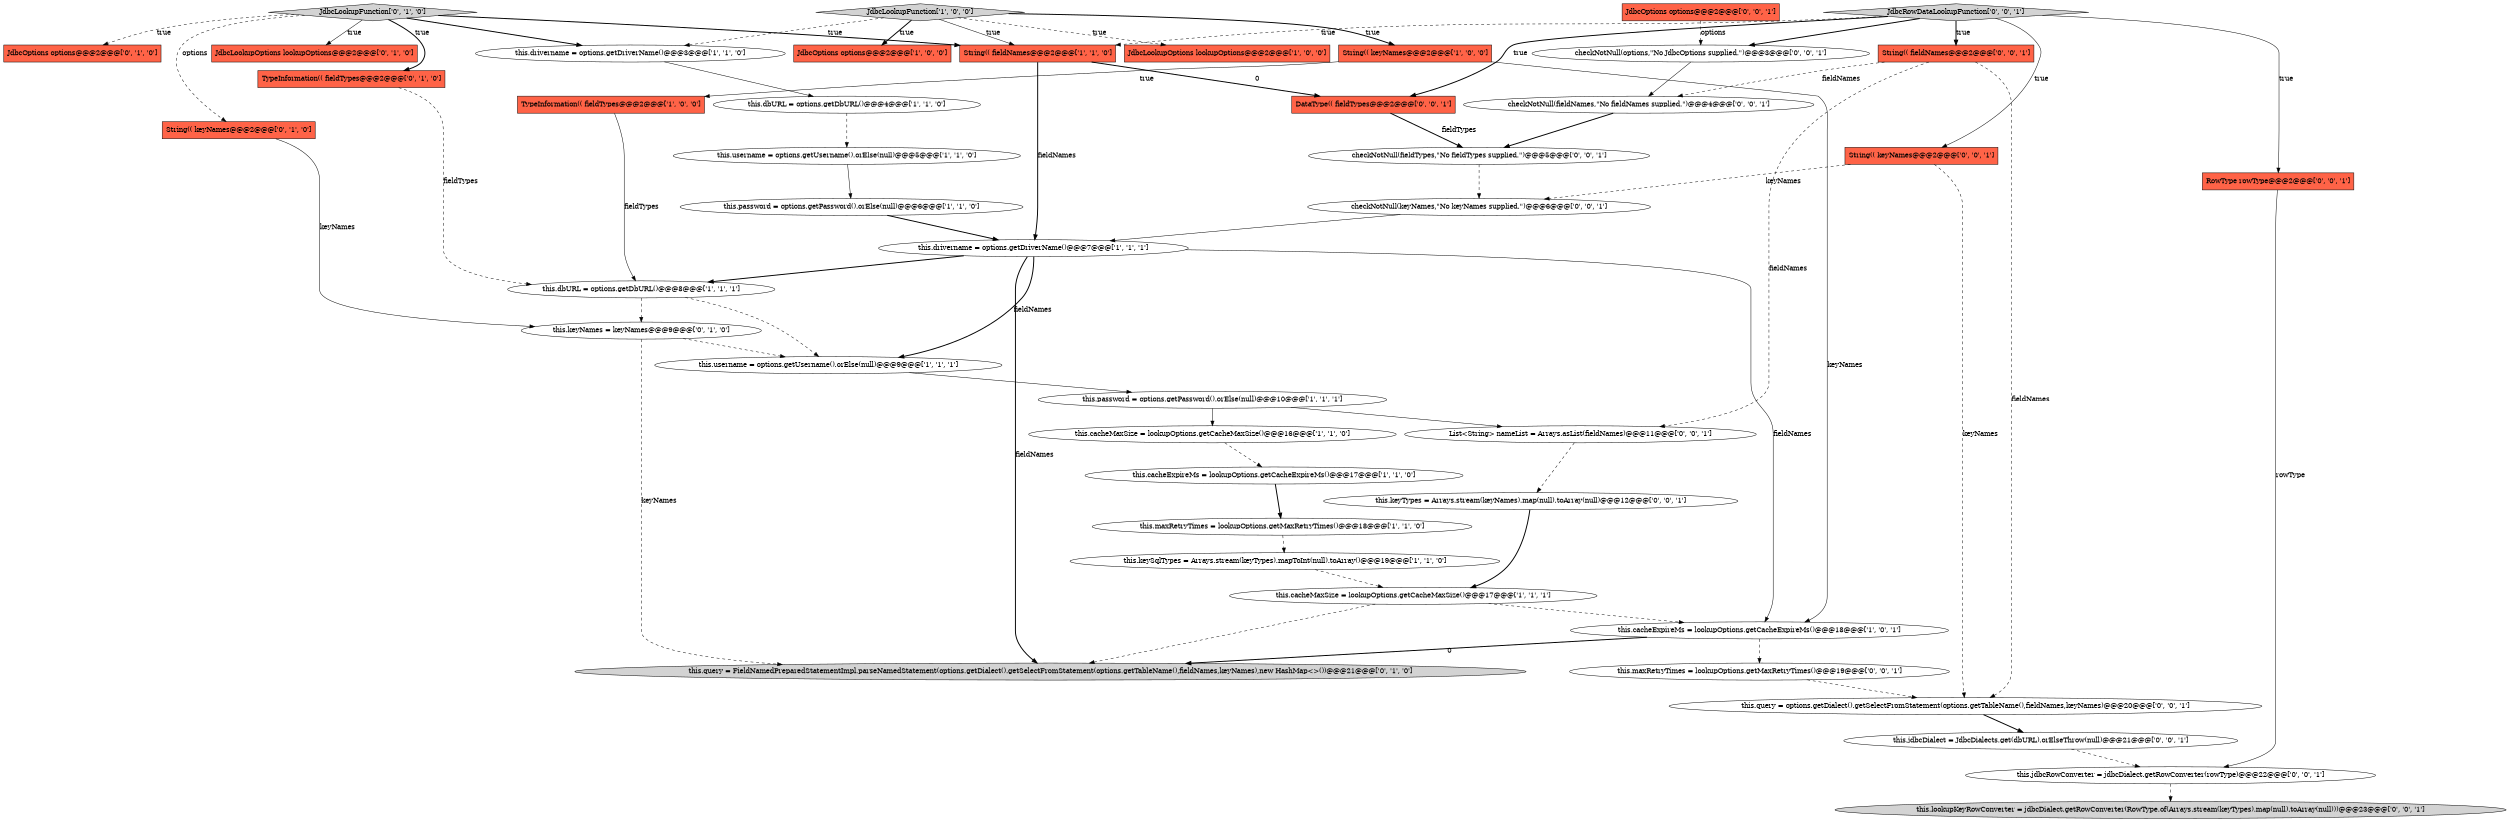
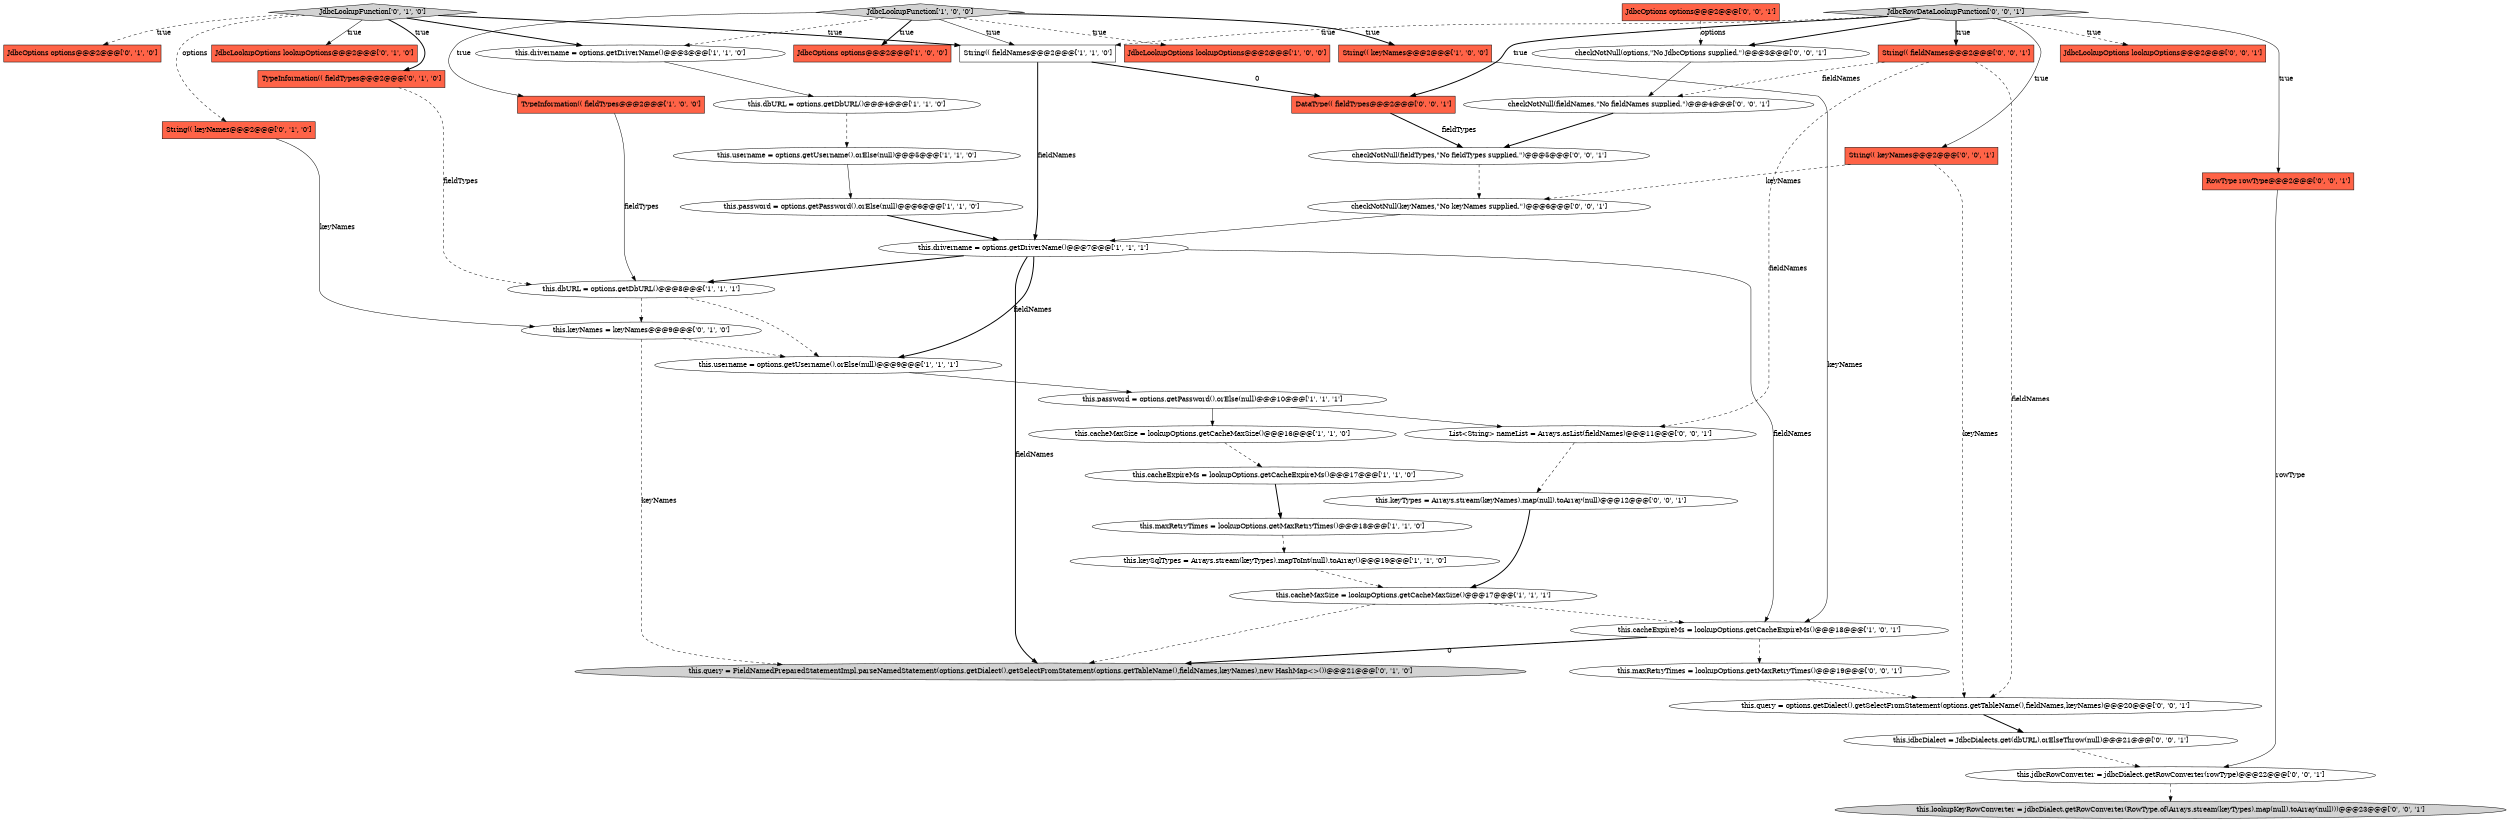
(1038, 54) -> (1038, 54)
none -> (2163, 54)
(1024, 77) -> (598, 19)
